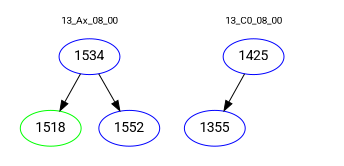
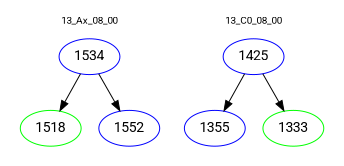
none -> (293, 128)
